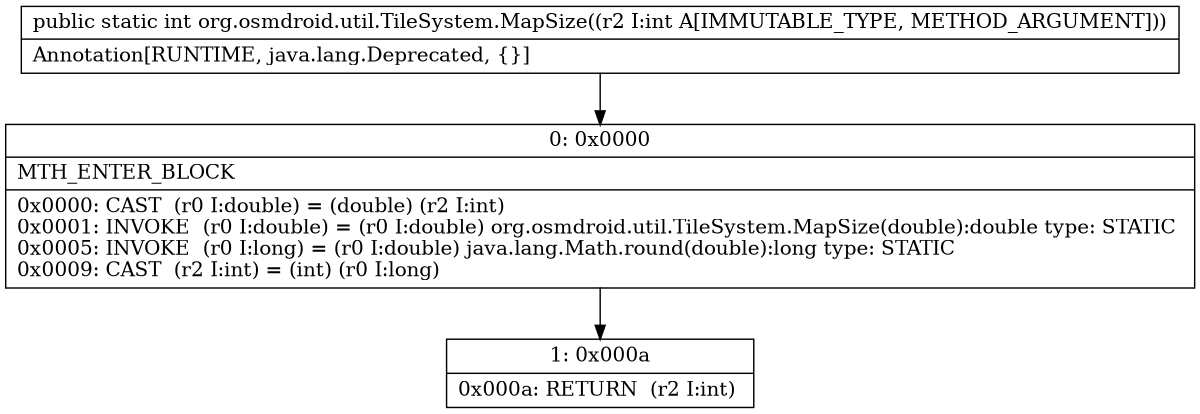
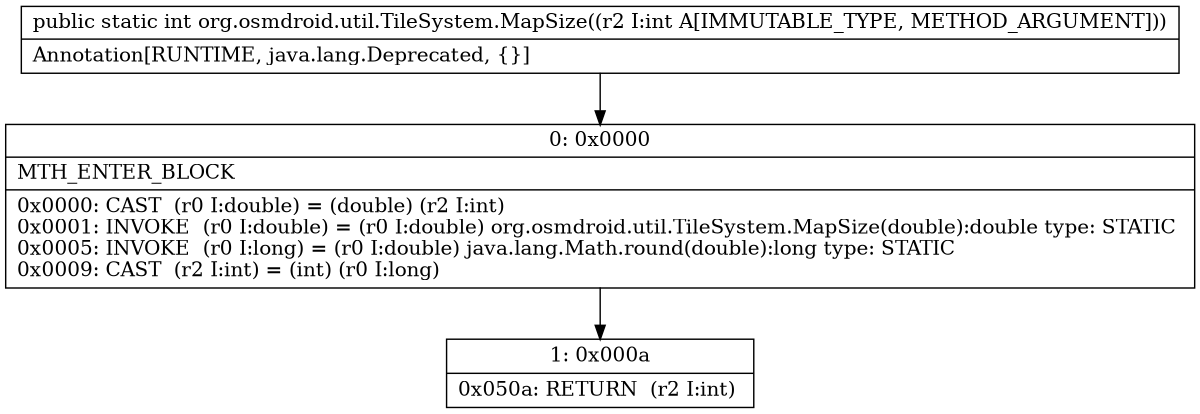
(600, 390) -> (600, 390)
